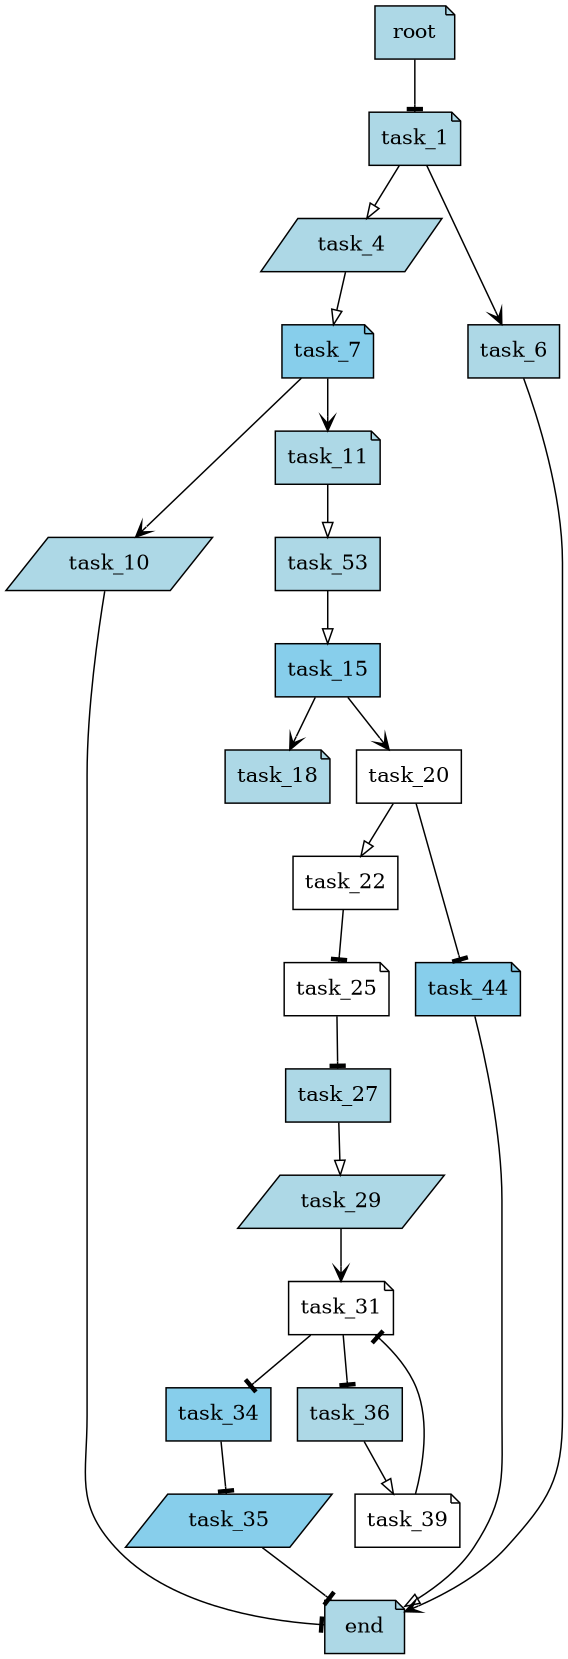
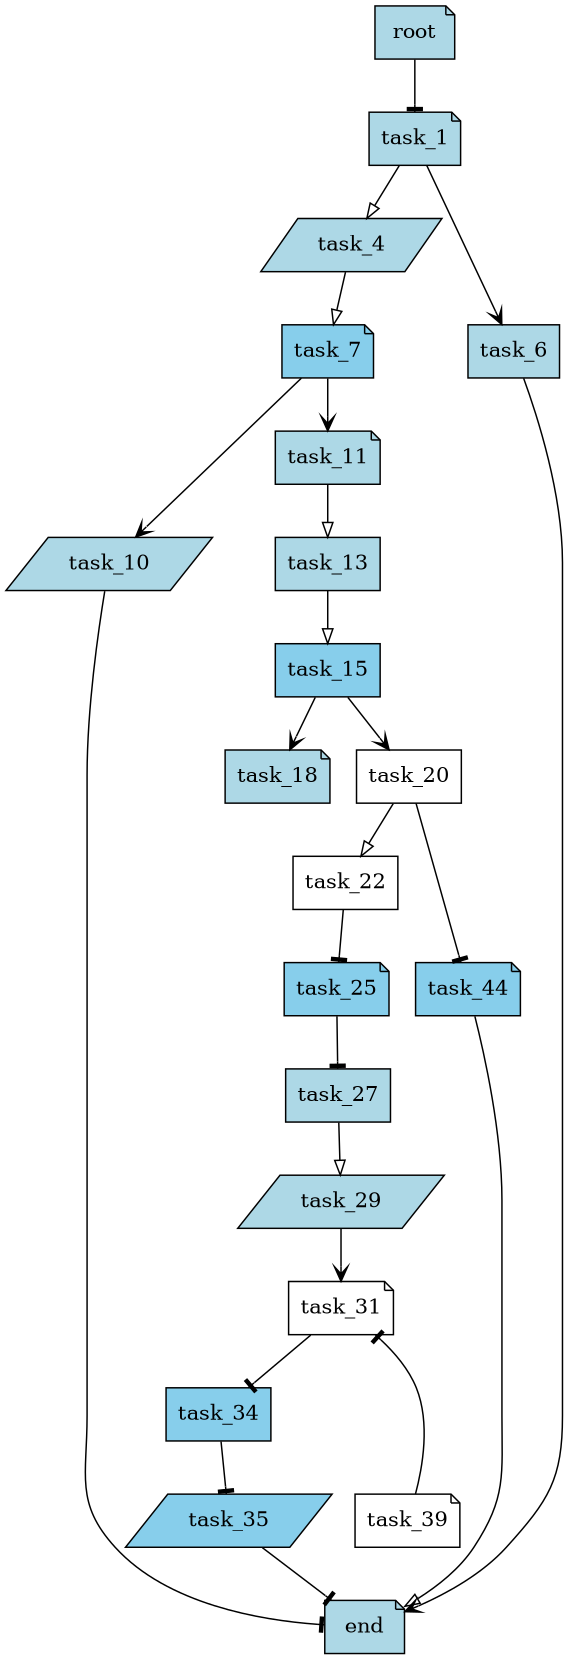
(328, 564) -> (328, 564)
(337, 989) -> (337, 989)
(350, 1414) -> none
